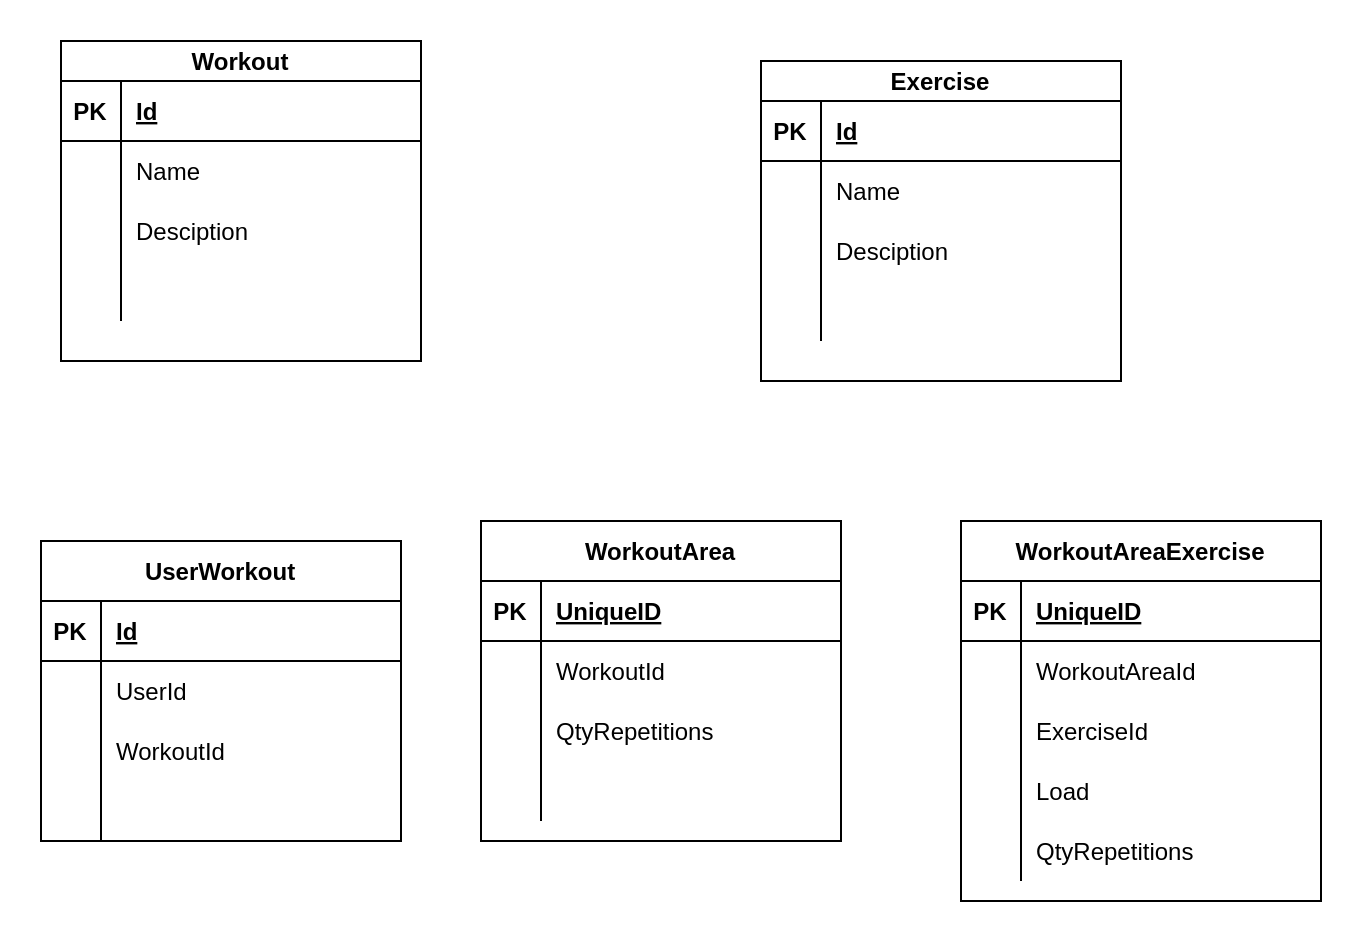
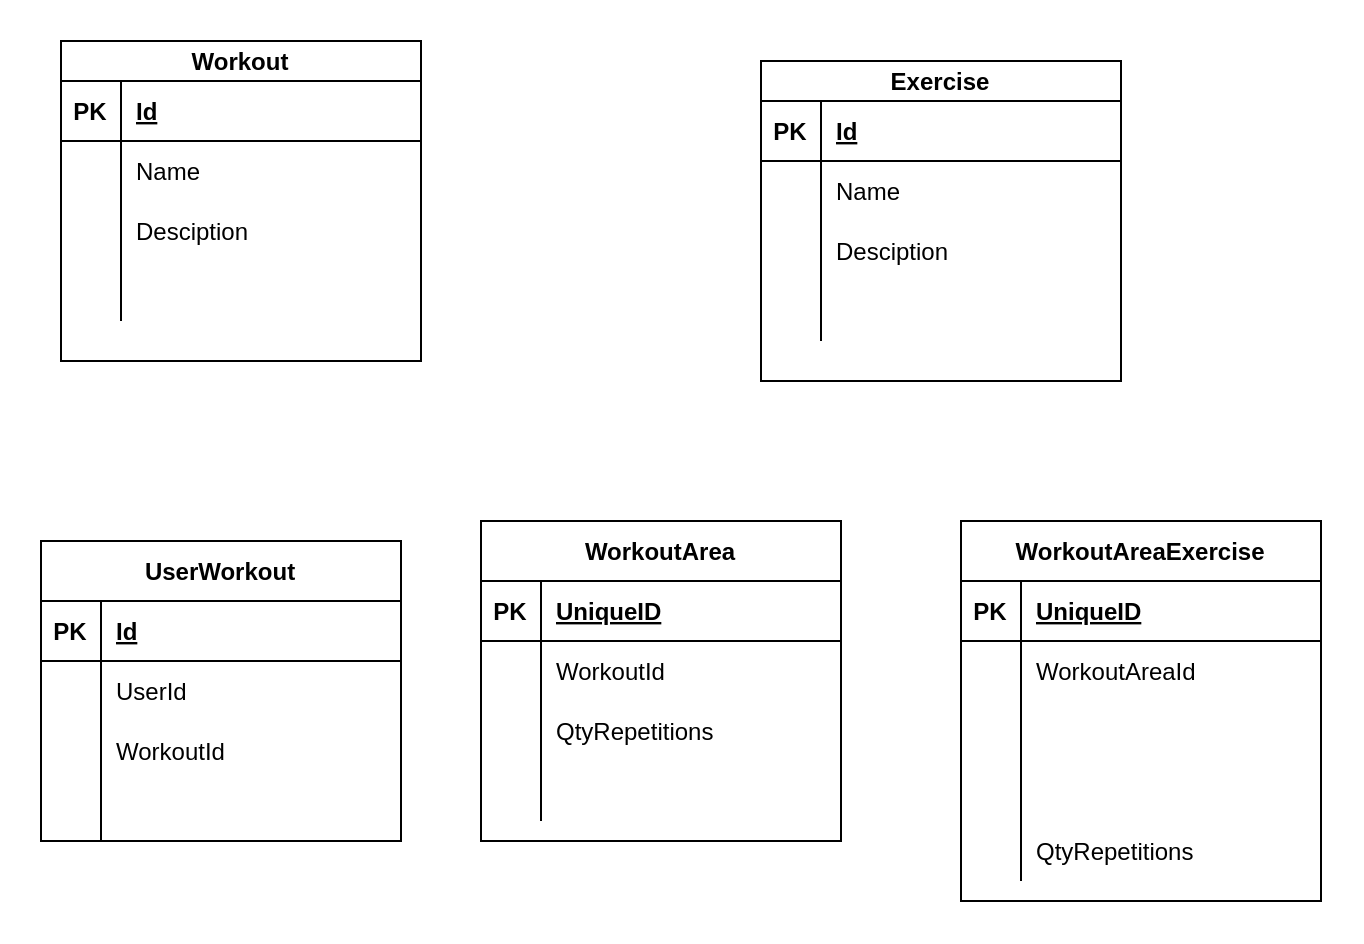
(1171, 731) -> none
(1171, 791) -> none
